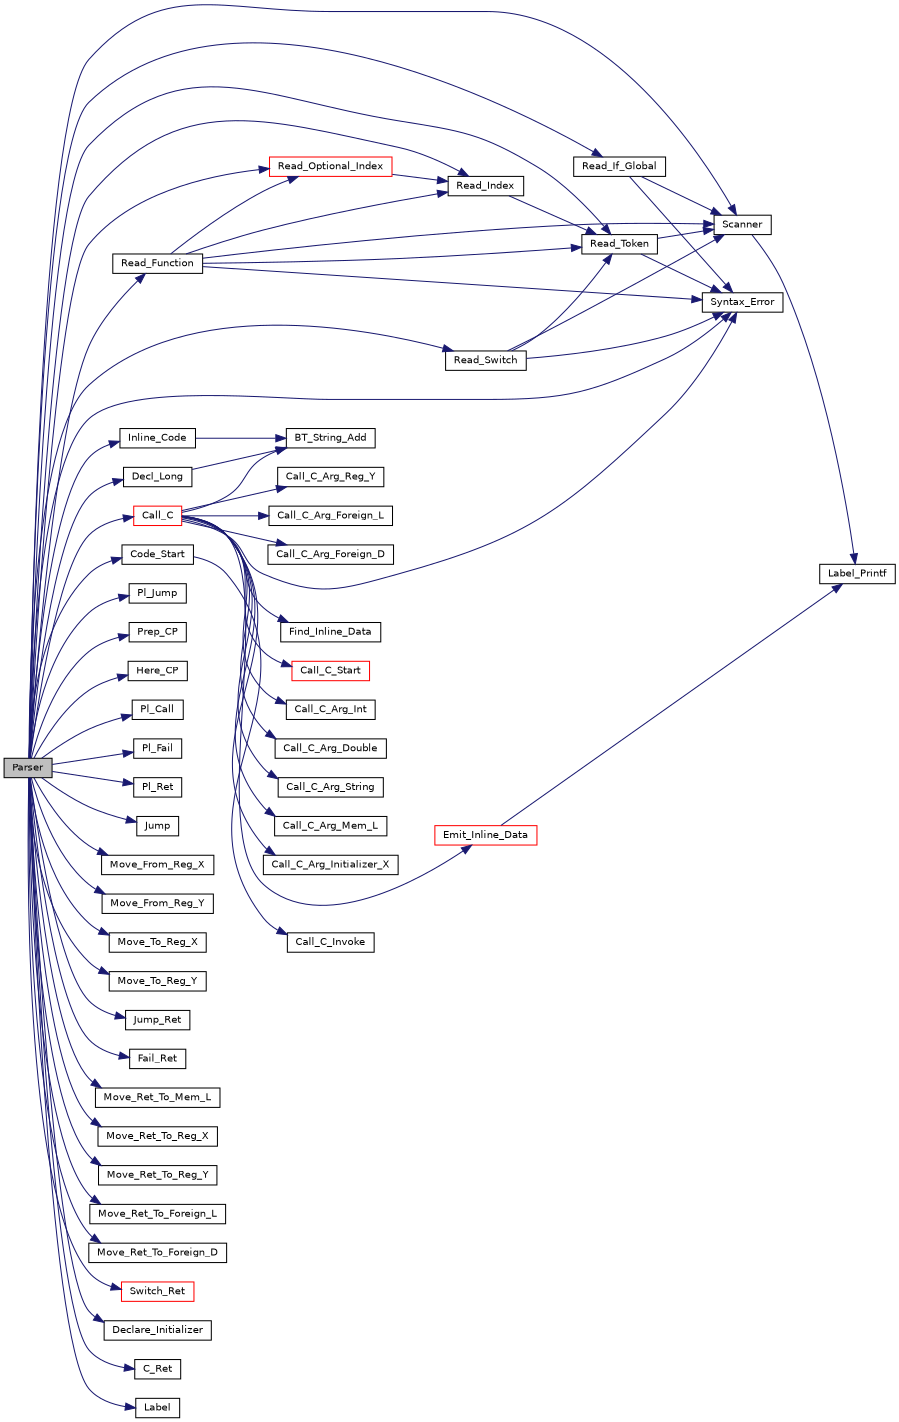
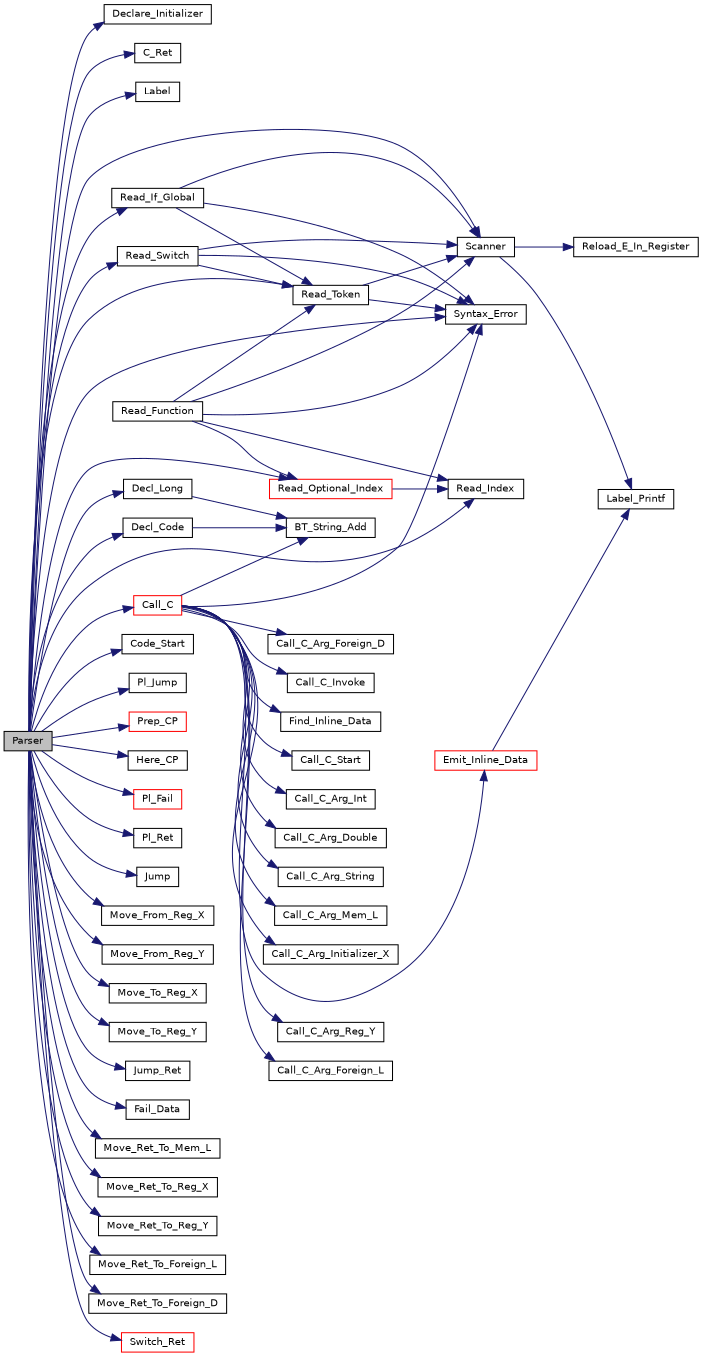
(548, 213) -> (230, 238)
none -> (636, 247)
(76, 387) -> none
(158, 438) -> (158, 528)
(158, 632) -> (158, 722)
(331, 671) -> (331, 761)
(158, 710) -> none
(251, 726) -> (253, 655)
(158, 749) -> (158, 799)
(158, 1059) -> (158, 1110)
